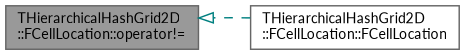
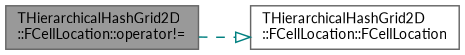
(232, 18) -> (217, 37)
